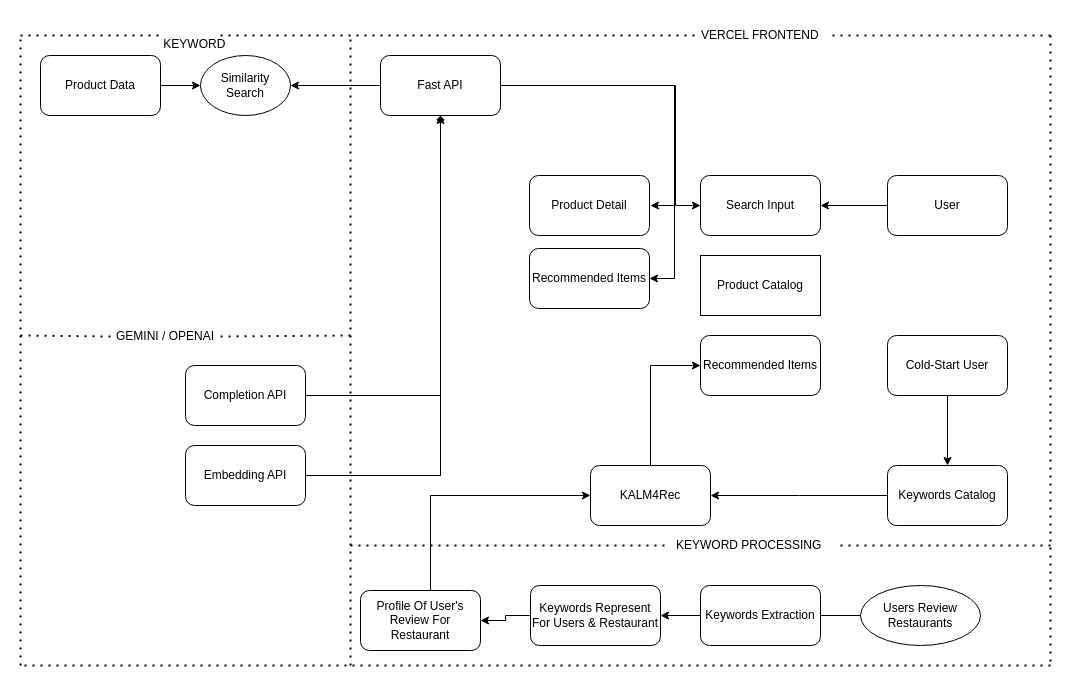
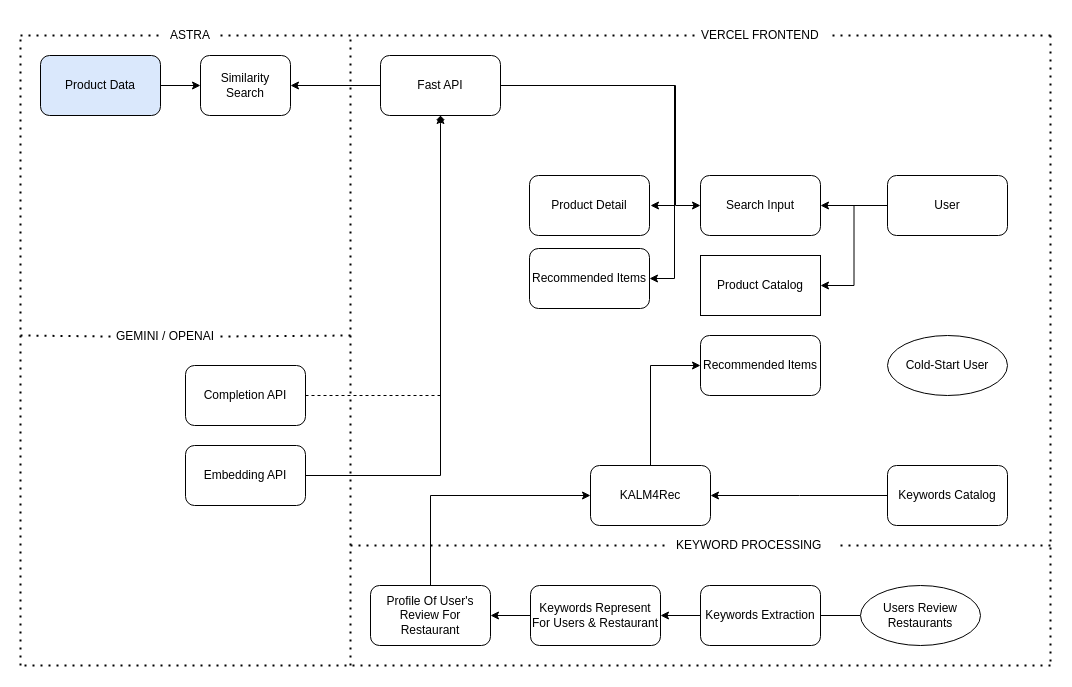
(184, 36) -> (177, 36)
(101, 86) -> (101, 86)
(246, 86) -> (246, 86)
none -> (854, 260)
(948, 366) -> (948, 366)
(372, 396) -> (372, 396)
(948, 427) -> none
(421, 621) -> (431, 616)
